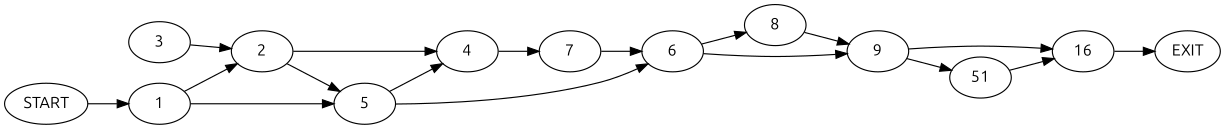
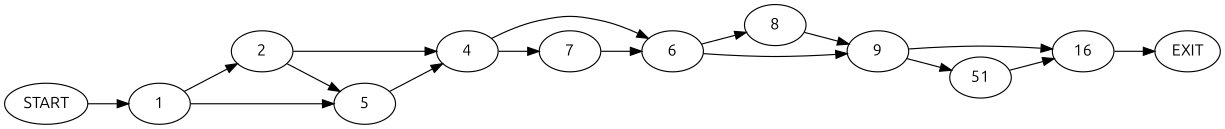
(160, 42) -> none
(518, 97) -> (564, 17)
